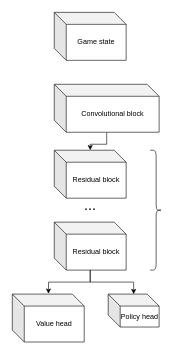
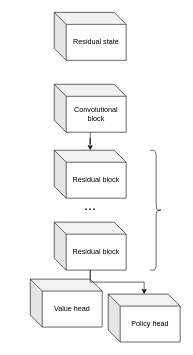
(96, 42) -> (96, 42)
(107, 108) -> (90, 108)
(134, 311) -> (144, 318)
(48, 318) -> (66, 303)
